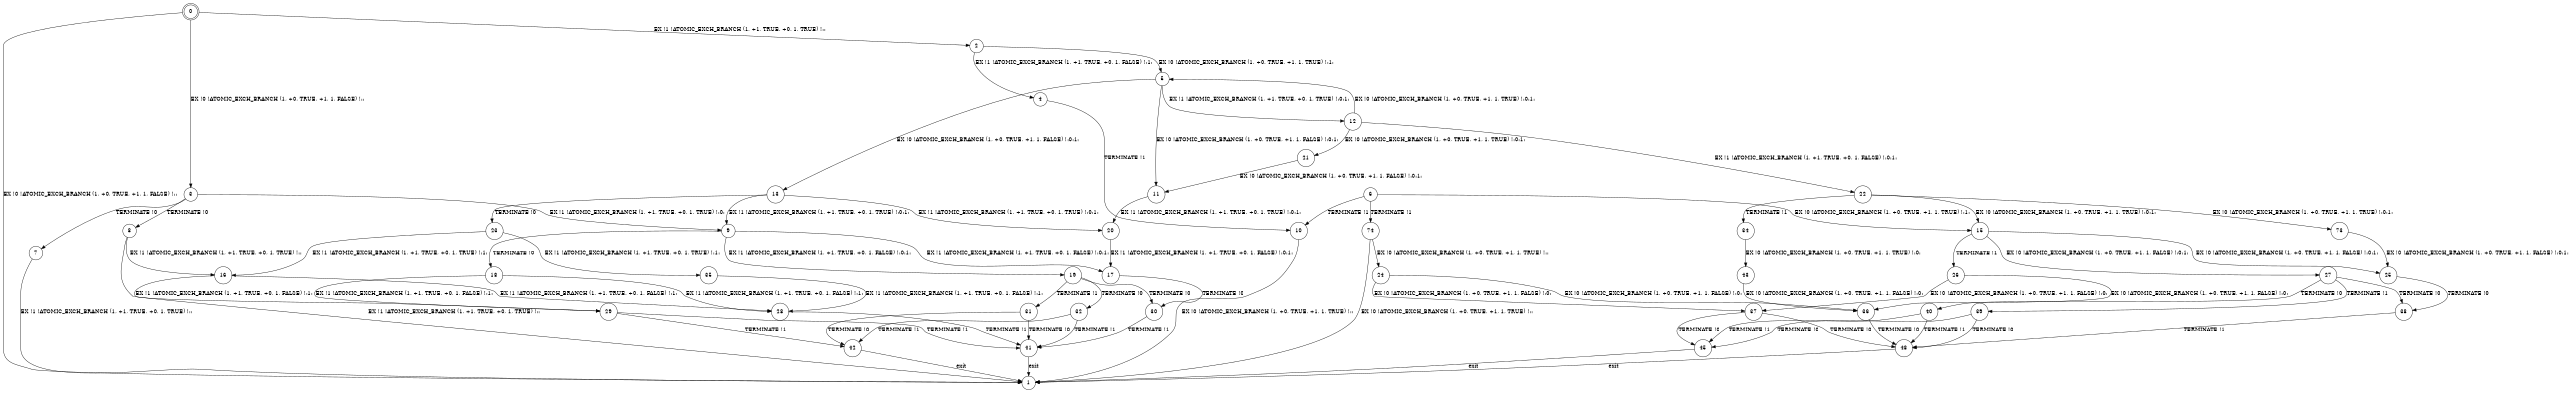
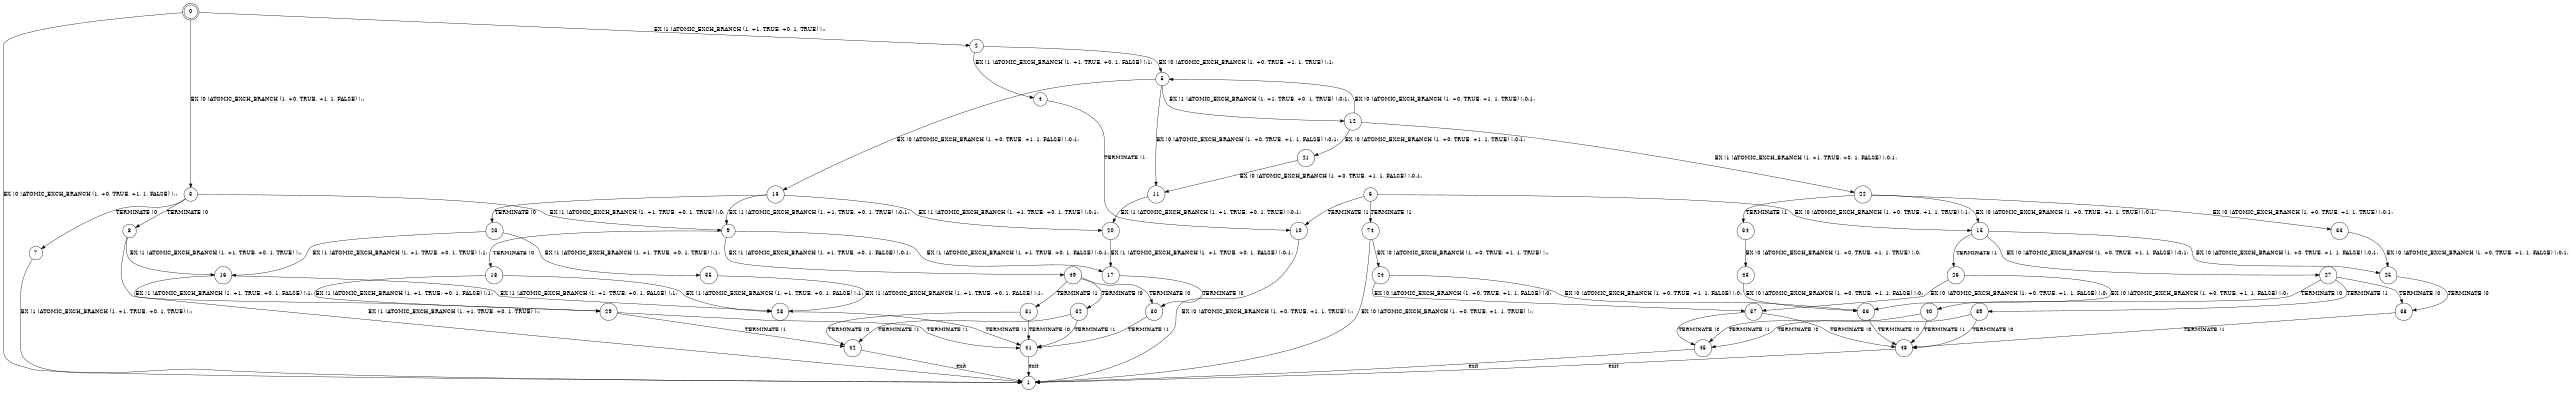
(2340, 231) -> (2340, 231)
(1073, 275) -> (1073, 275)
